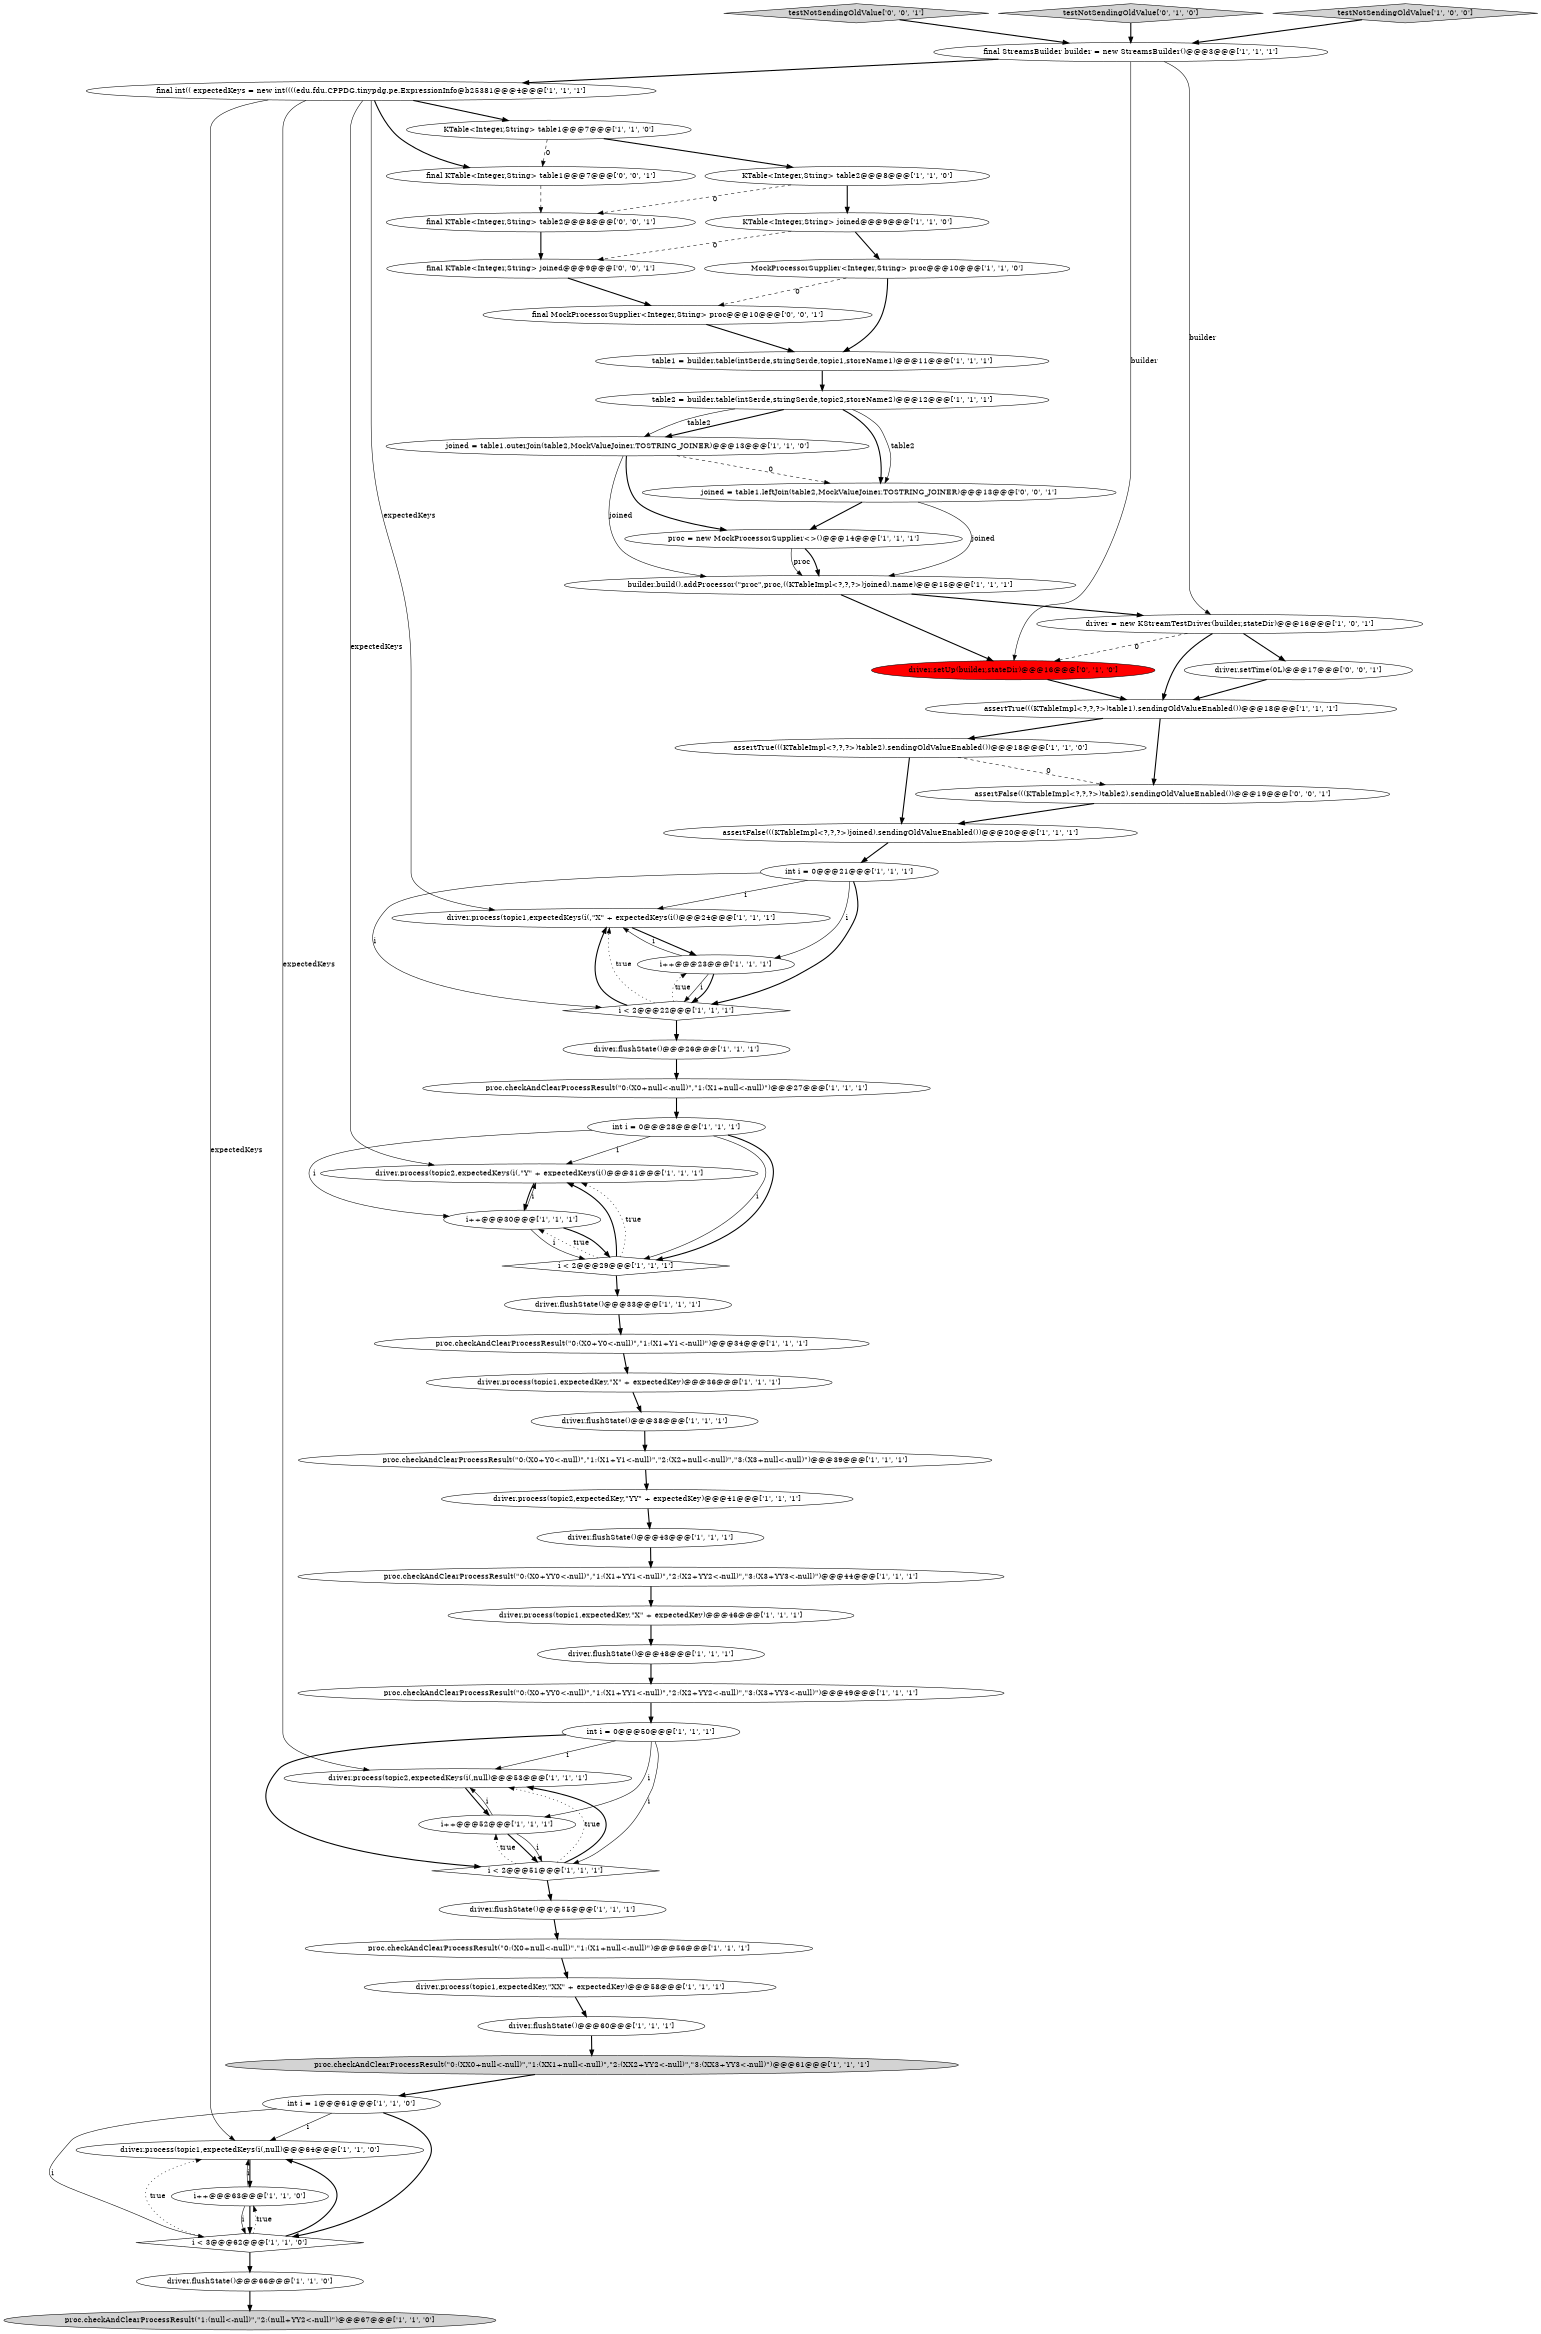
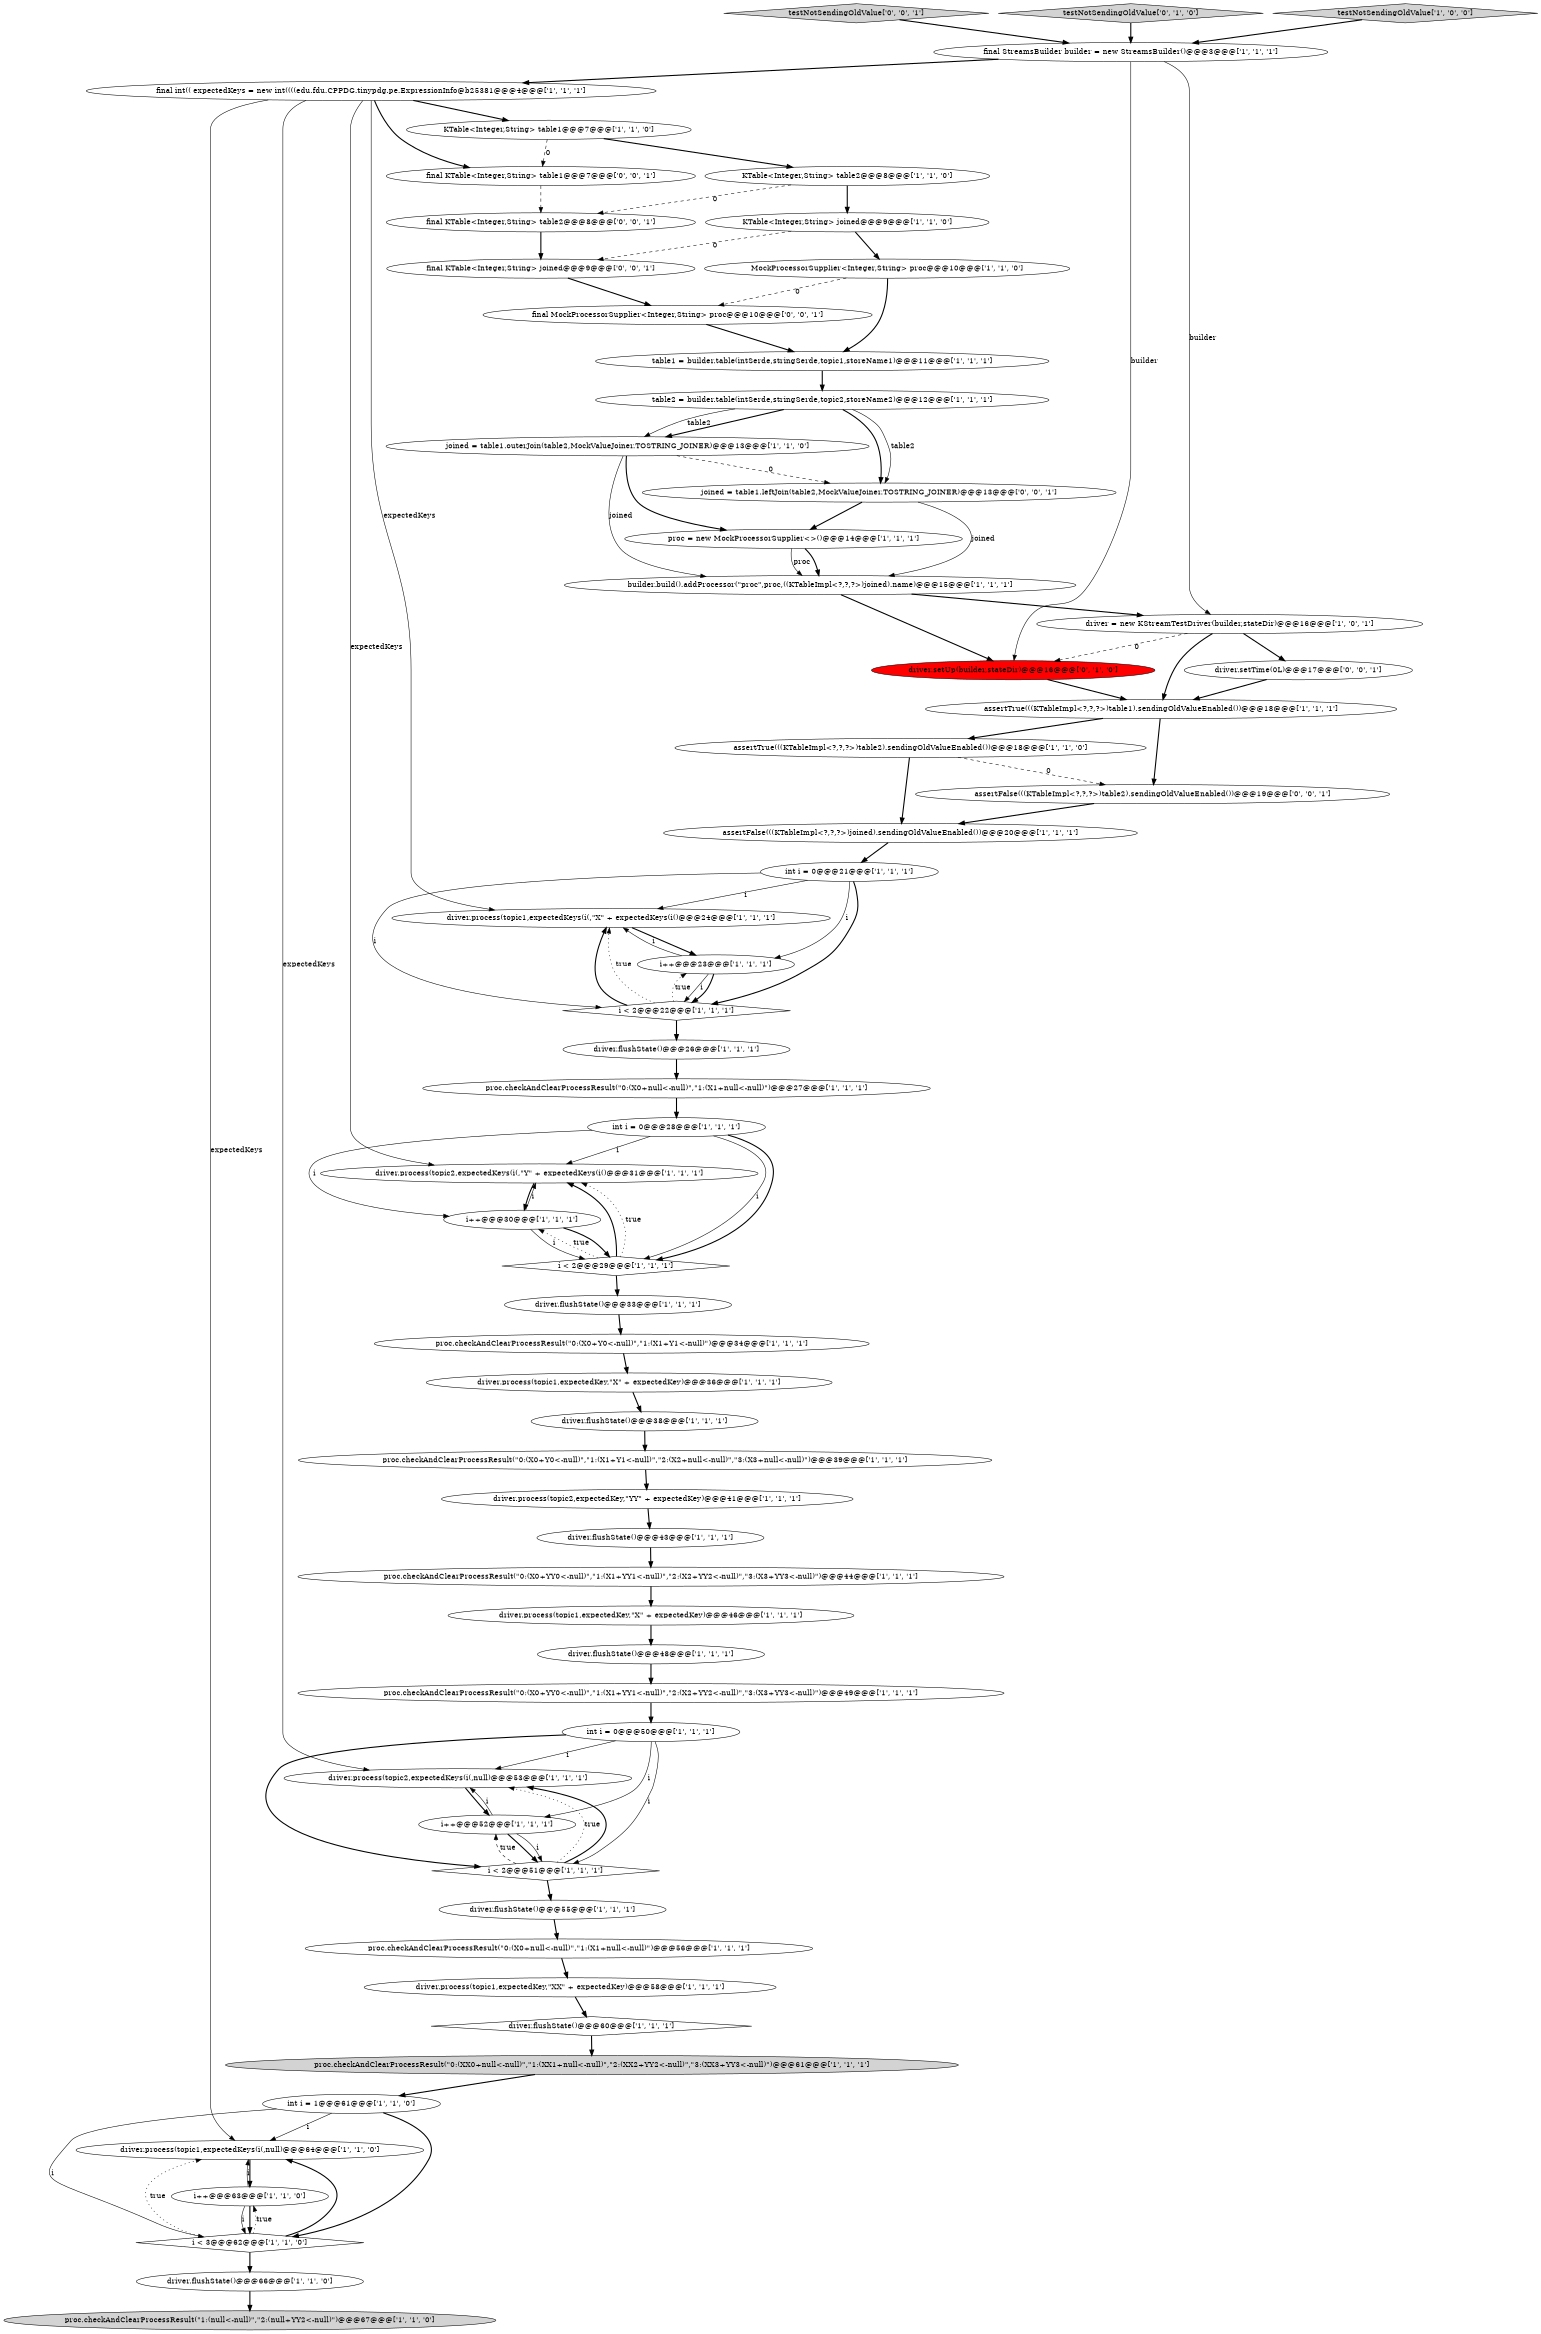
(502, 1855) -> (502, 1855)
(591, 2026) -> (591, 2026)
